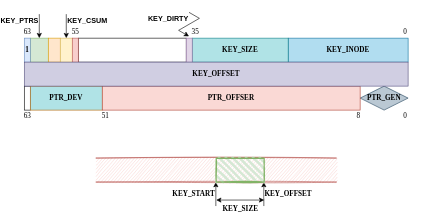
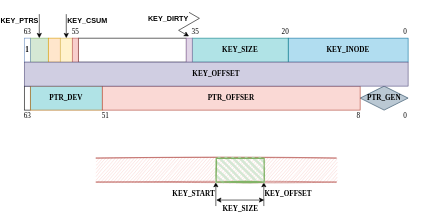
none -> (285, 32)
(27, 50) -> (27, 50)
